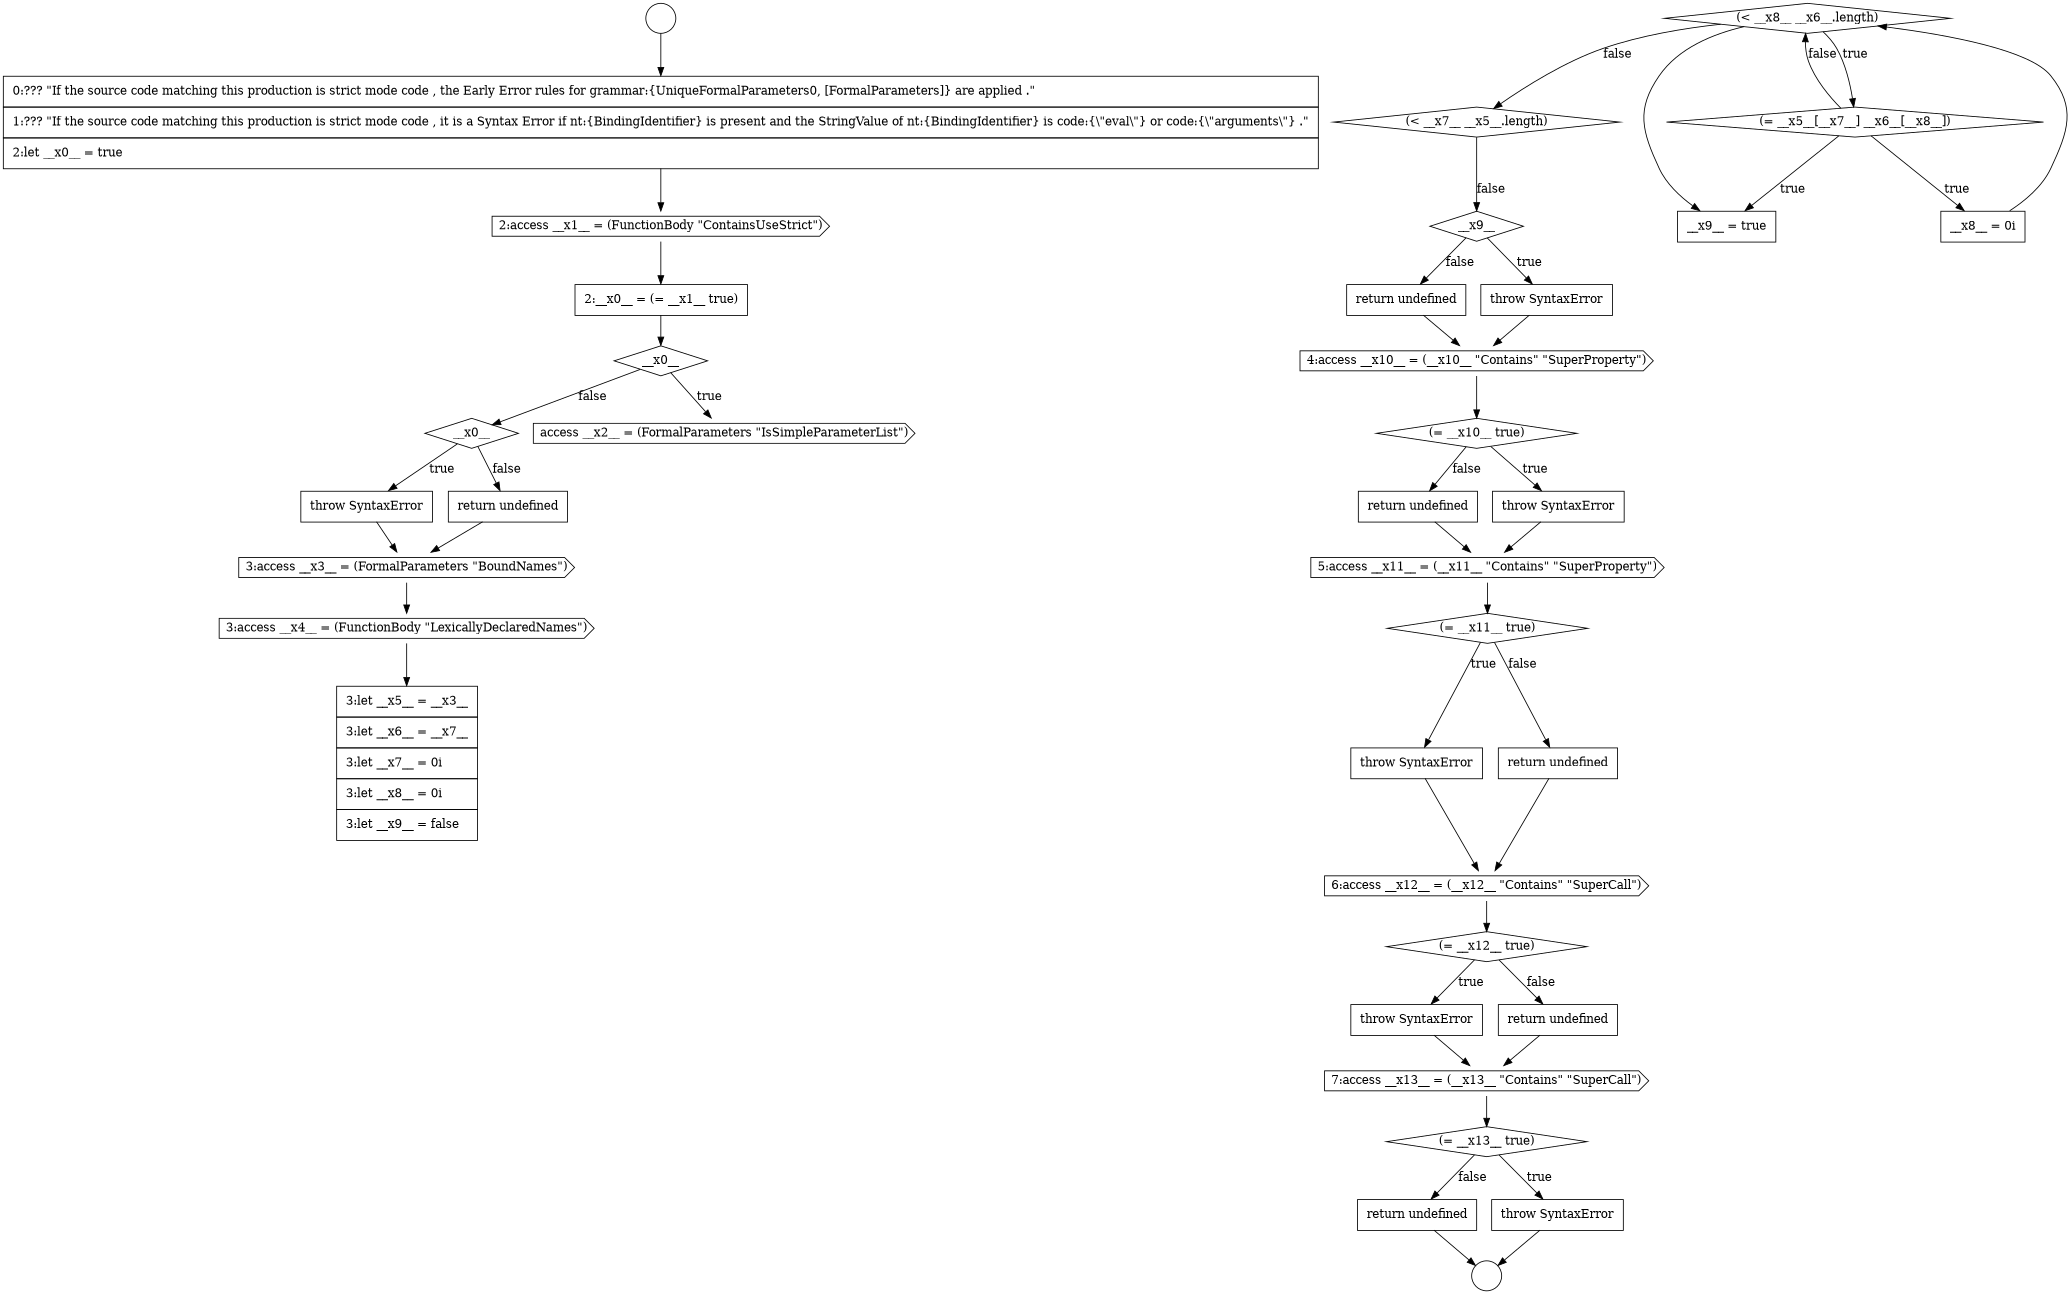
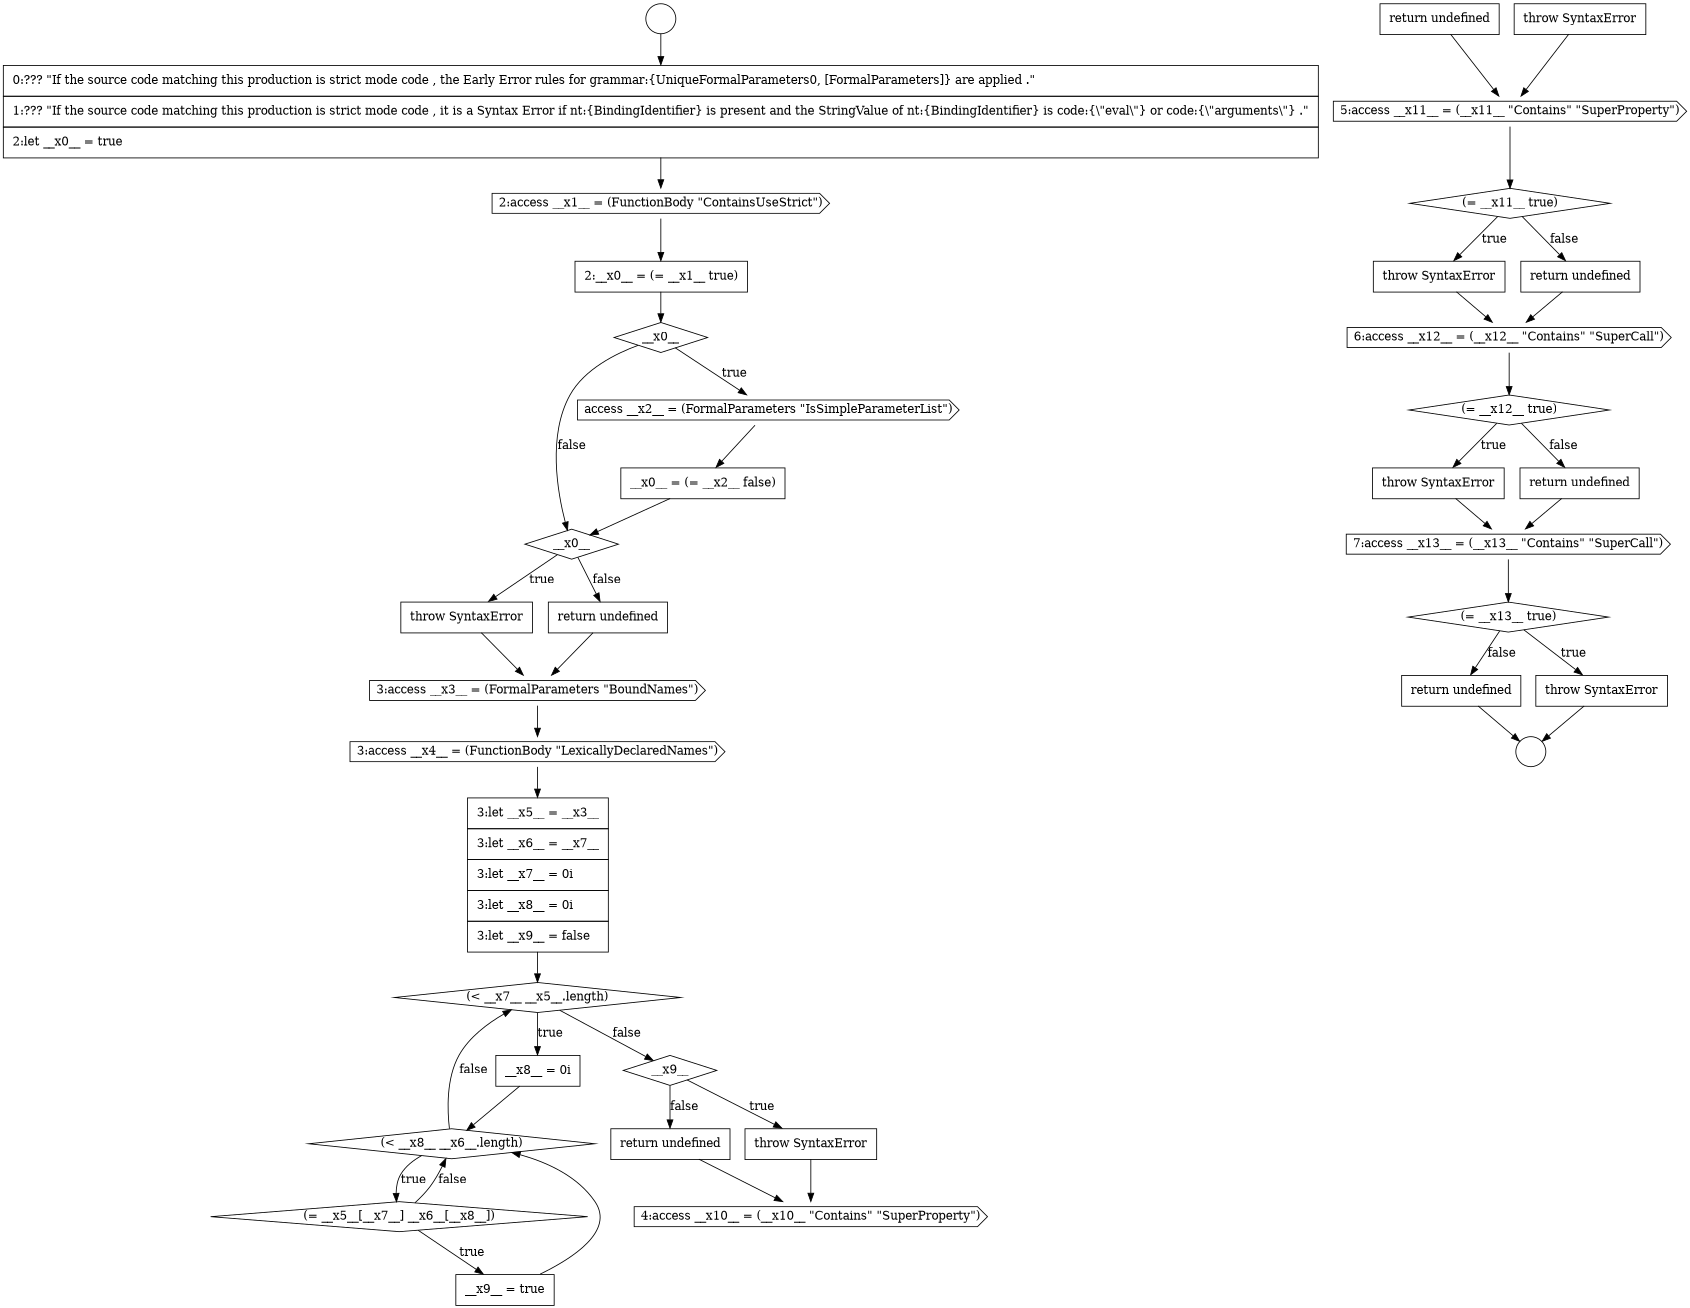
(1648, 98) -> (597, 1207)
(1914, 171) -> (538, 1030)
(1477, 433) -> none
none -> (702, 483)
none -> (538, 963)
